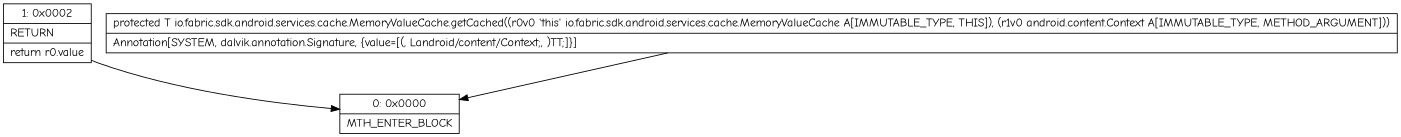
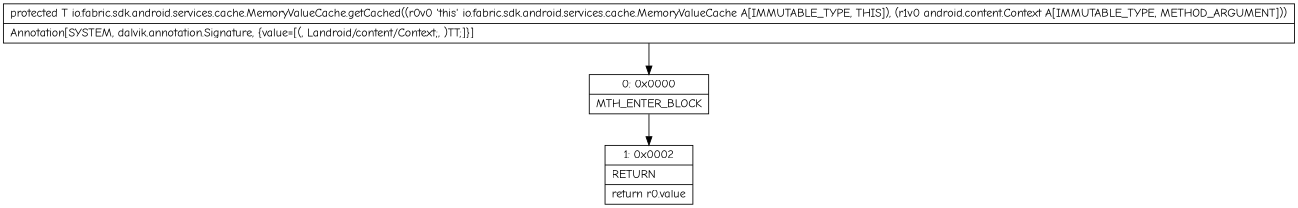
(210, 92) -> (649, 125)
